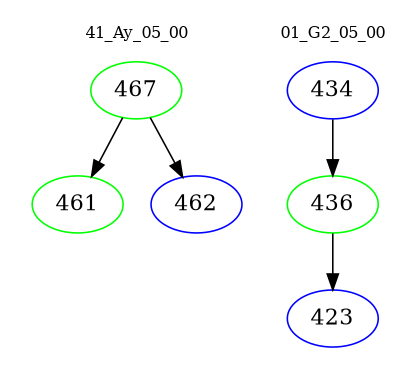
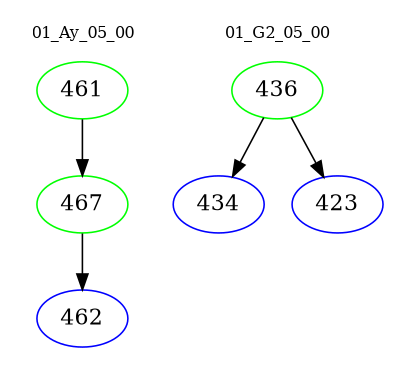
(137, 34) -> (83, 34)
(111, 140) -> (82, 140)
(333, 140) -> (252, 140)
